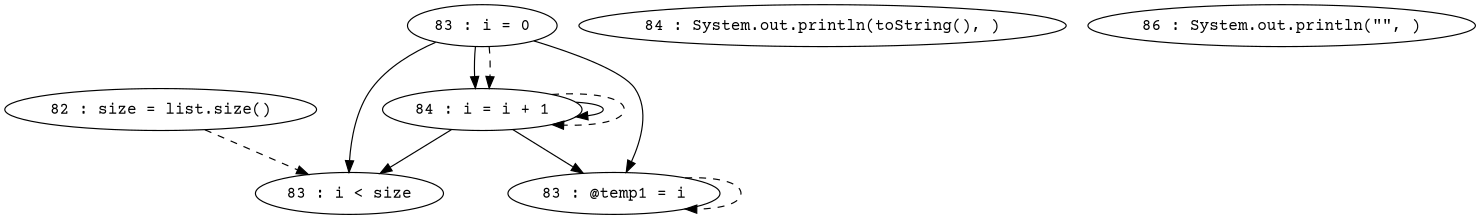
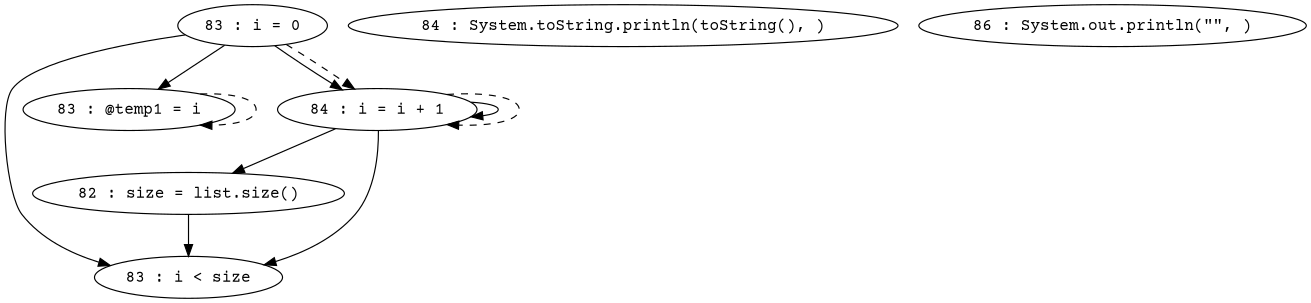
(823, 26) -> (623, 26)
(543, 148) -> (289, 149)
(251, 150) -> (189, 230)
